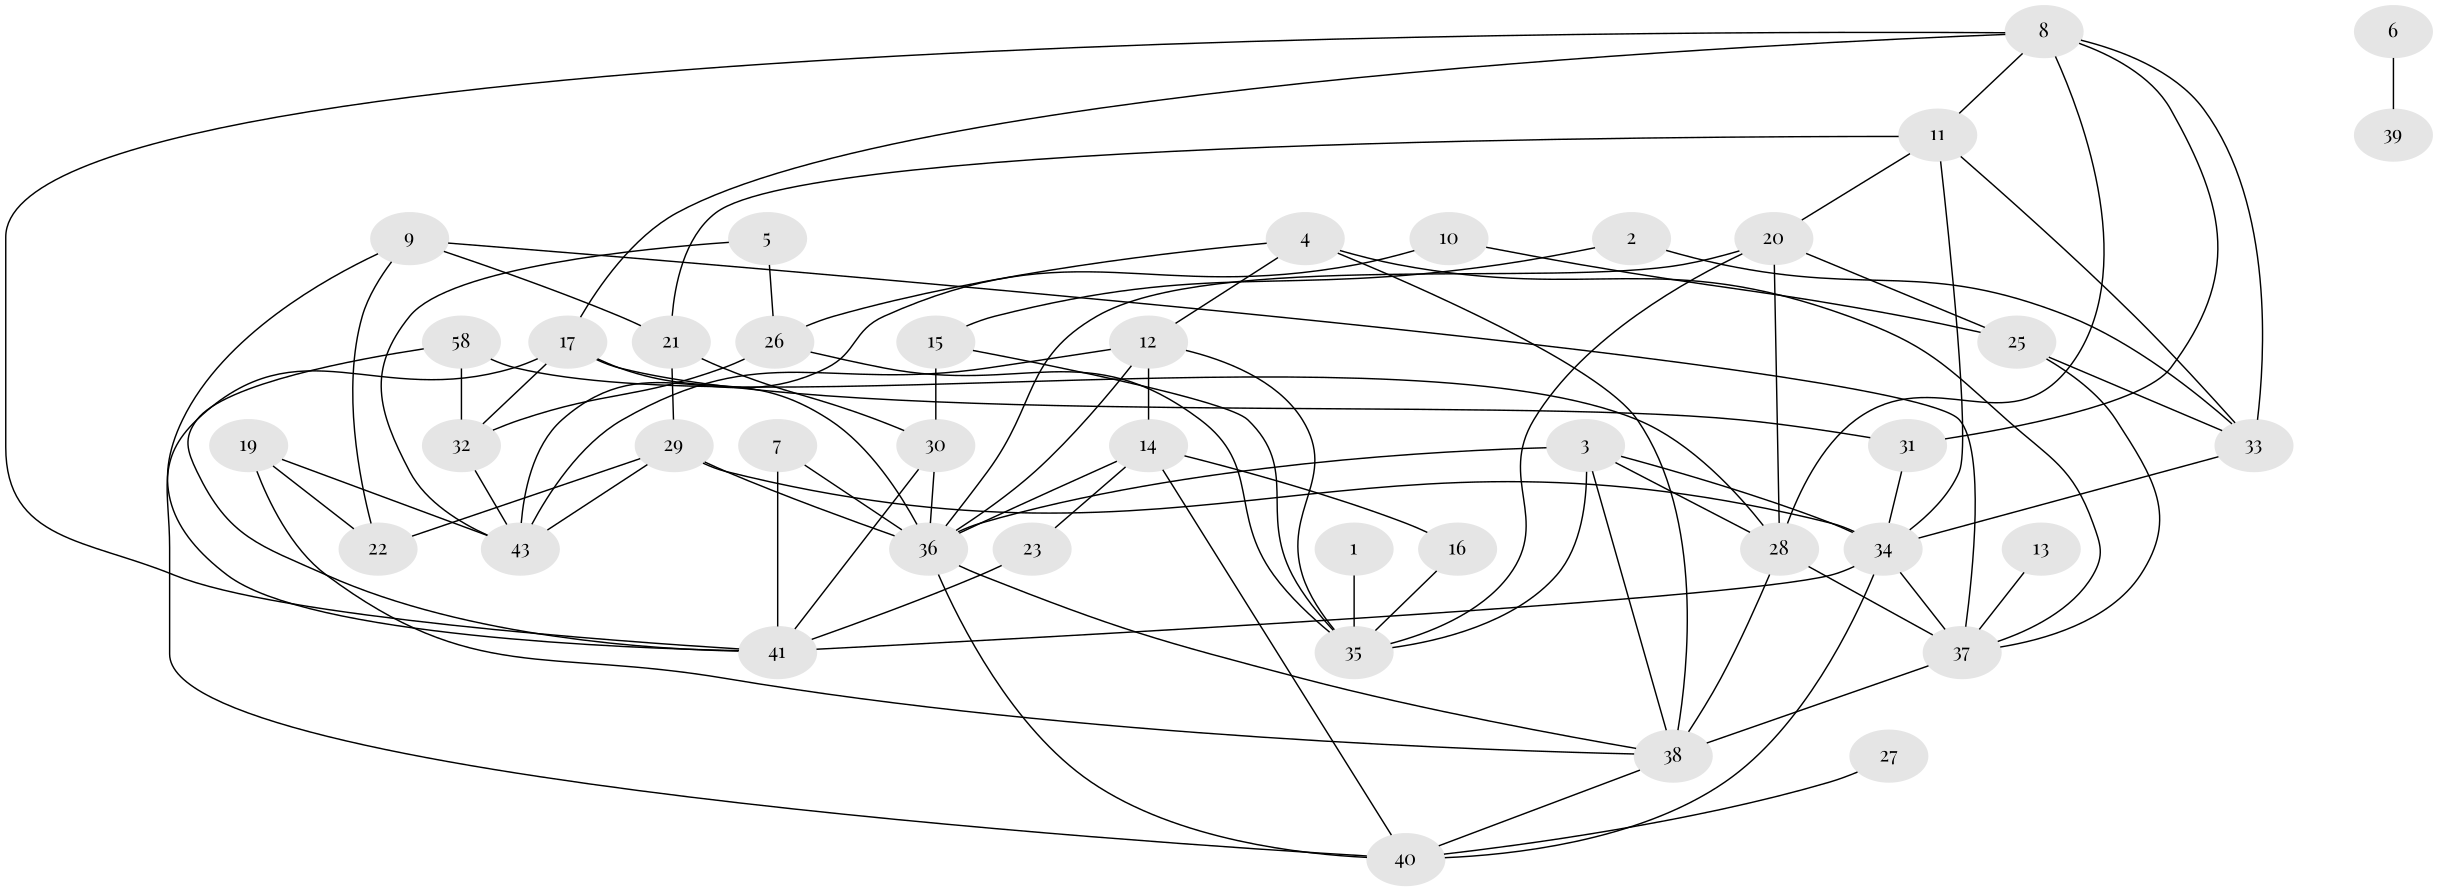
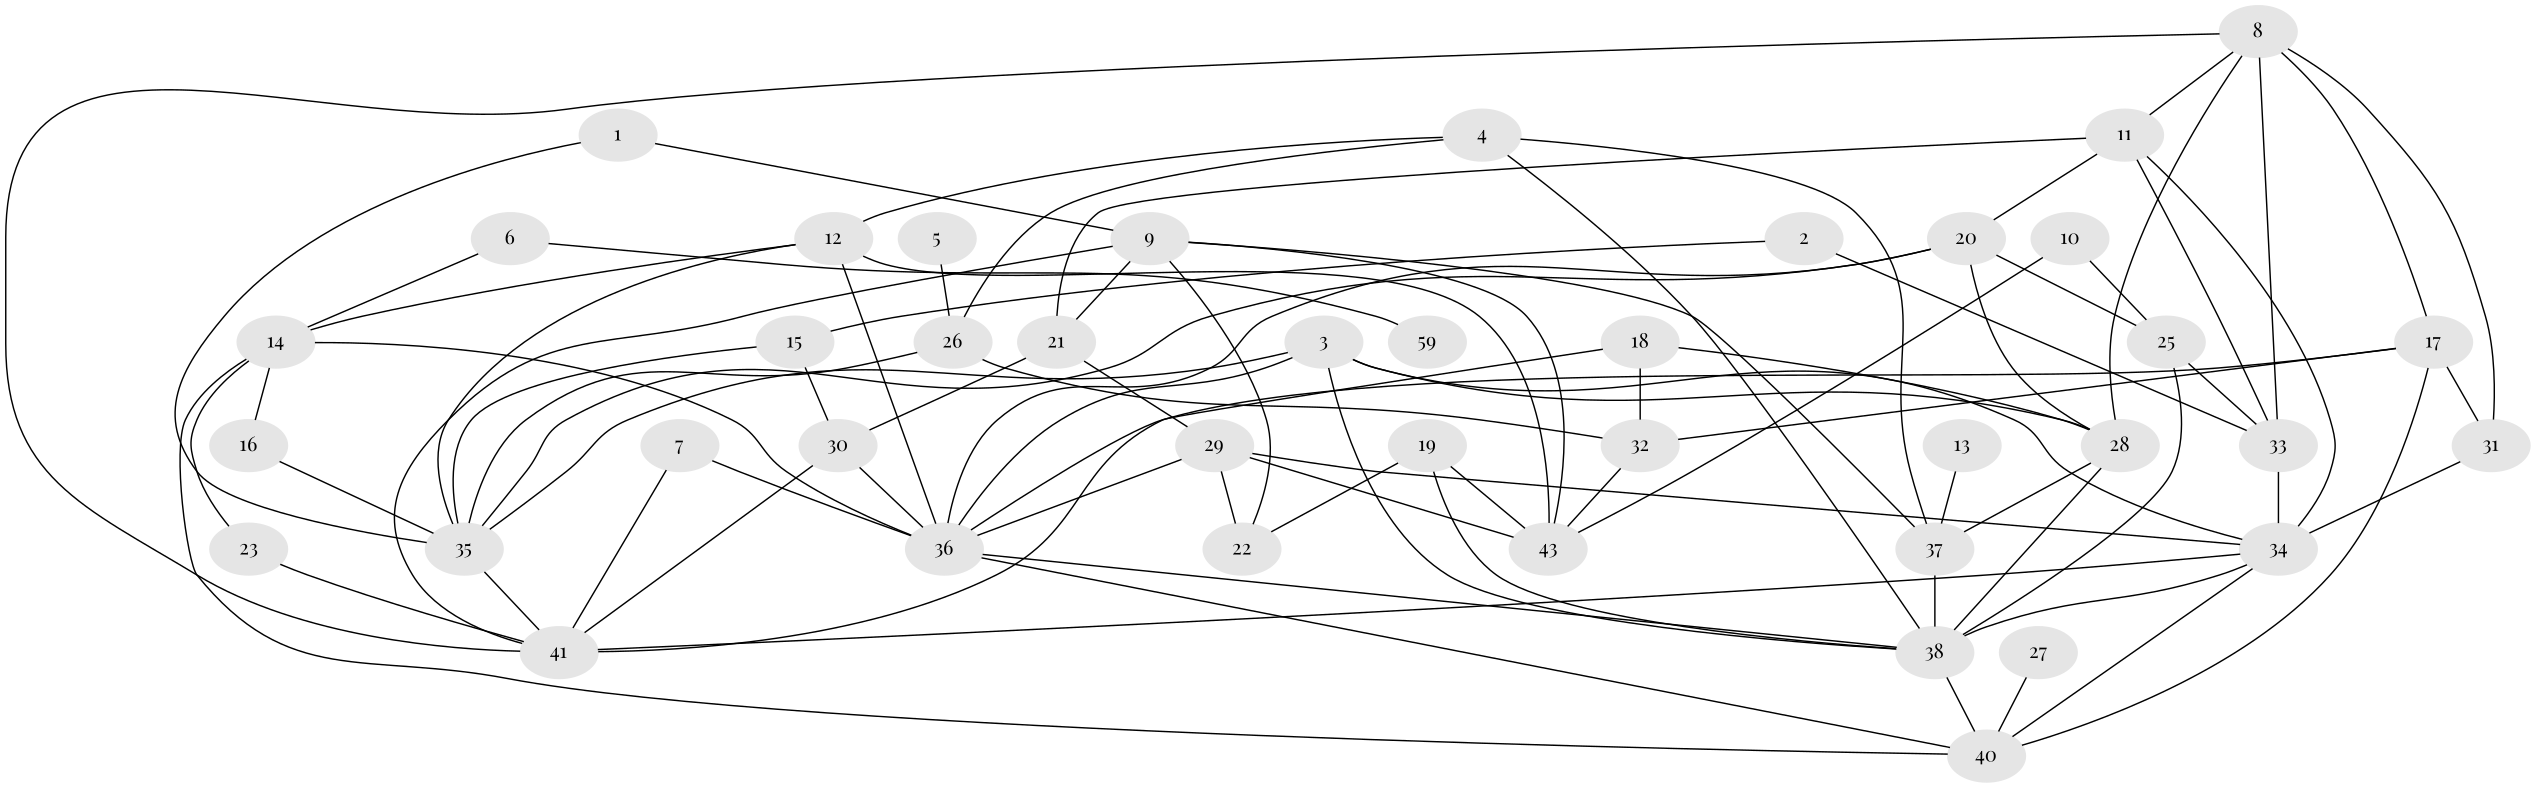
(2393, 135) -> (1427, 342)
none -> (884, 187)
none -> (393, 290)
(434, 298) -> (1481, 290)
(461, 342) -> (1640, 342)
(2159, 528) -> (2124, 524)
none -> (512, 601)
(1923, 601) -> (2105, 600)
